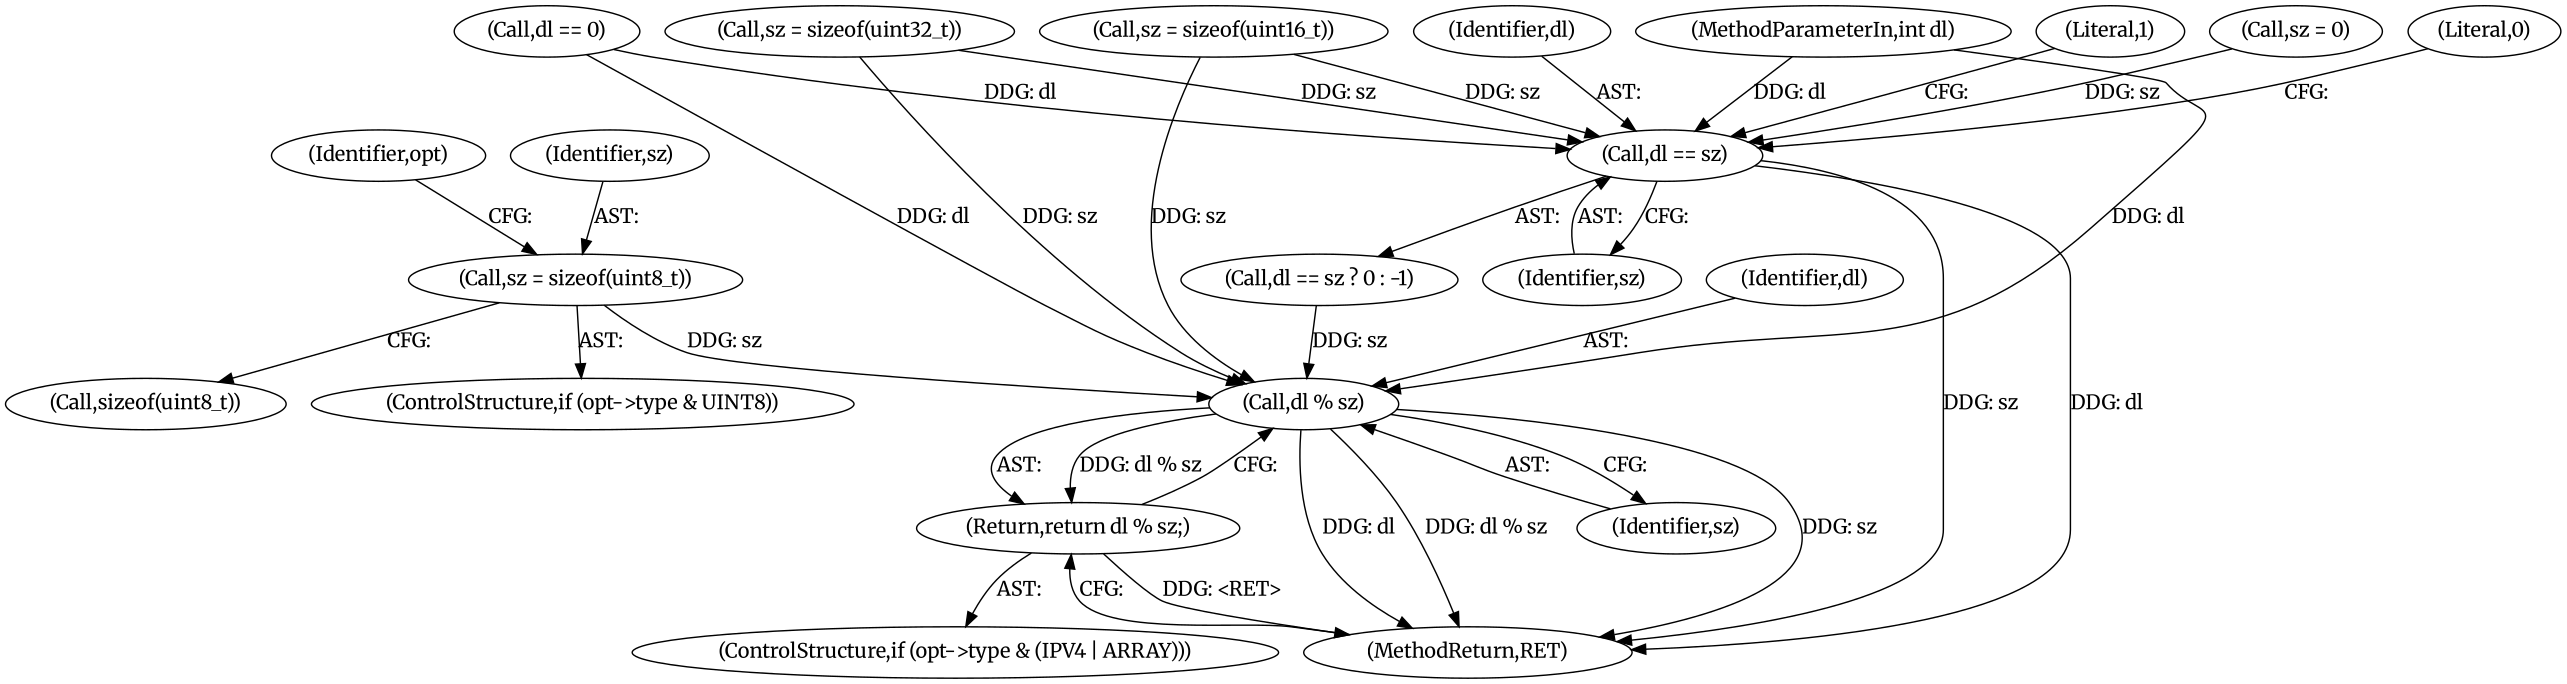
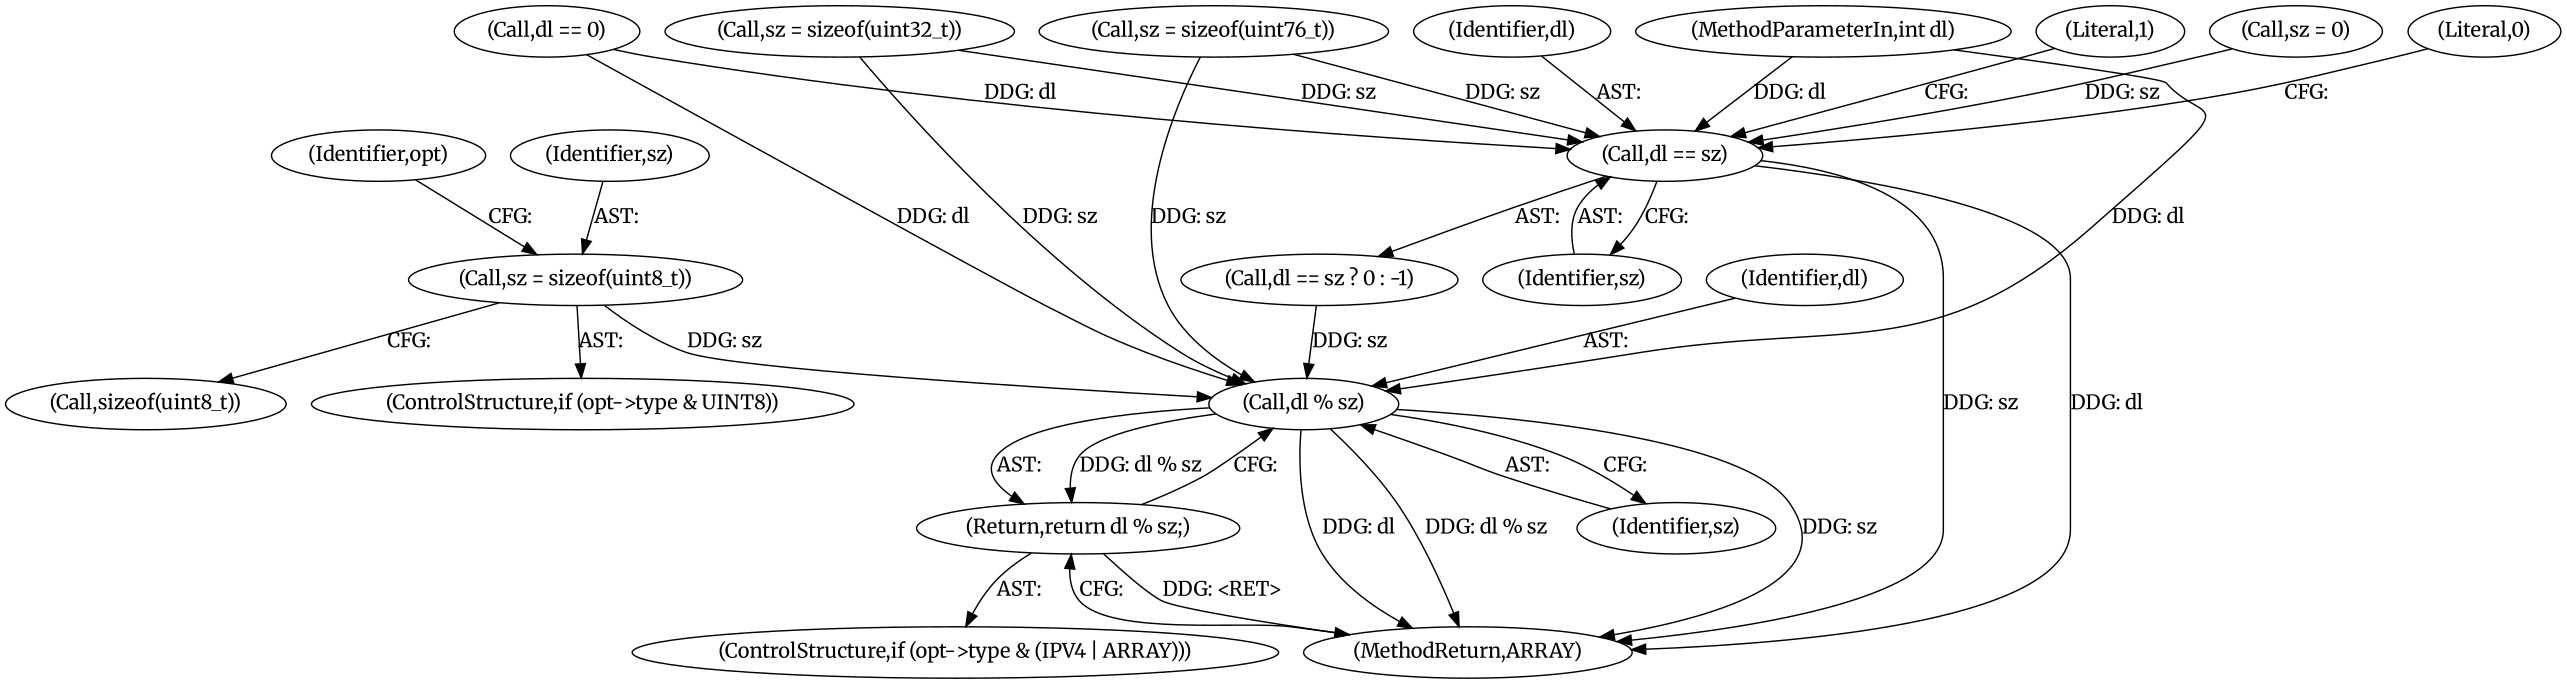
(1214, 31) -> (1214, 31)
(1468, 652) -> (1468, 652)
